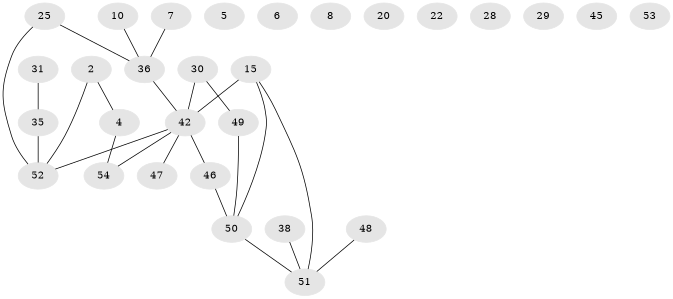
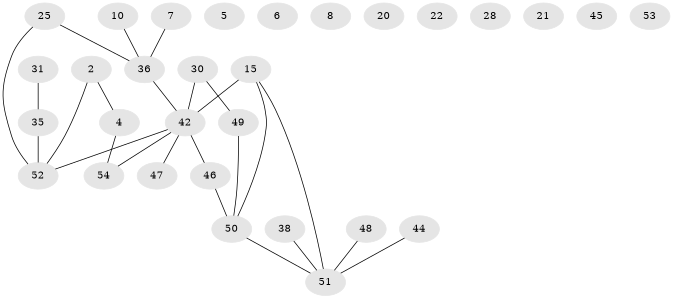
(544, 16) -> (544, 16)
none -> (419, 229)
